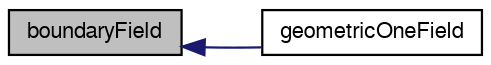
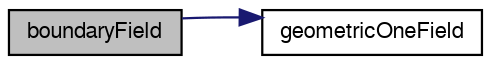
(233, 48) -> (211, 18)
